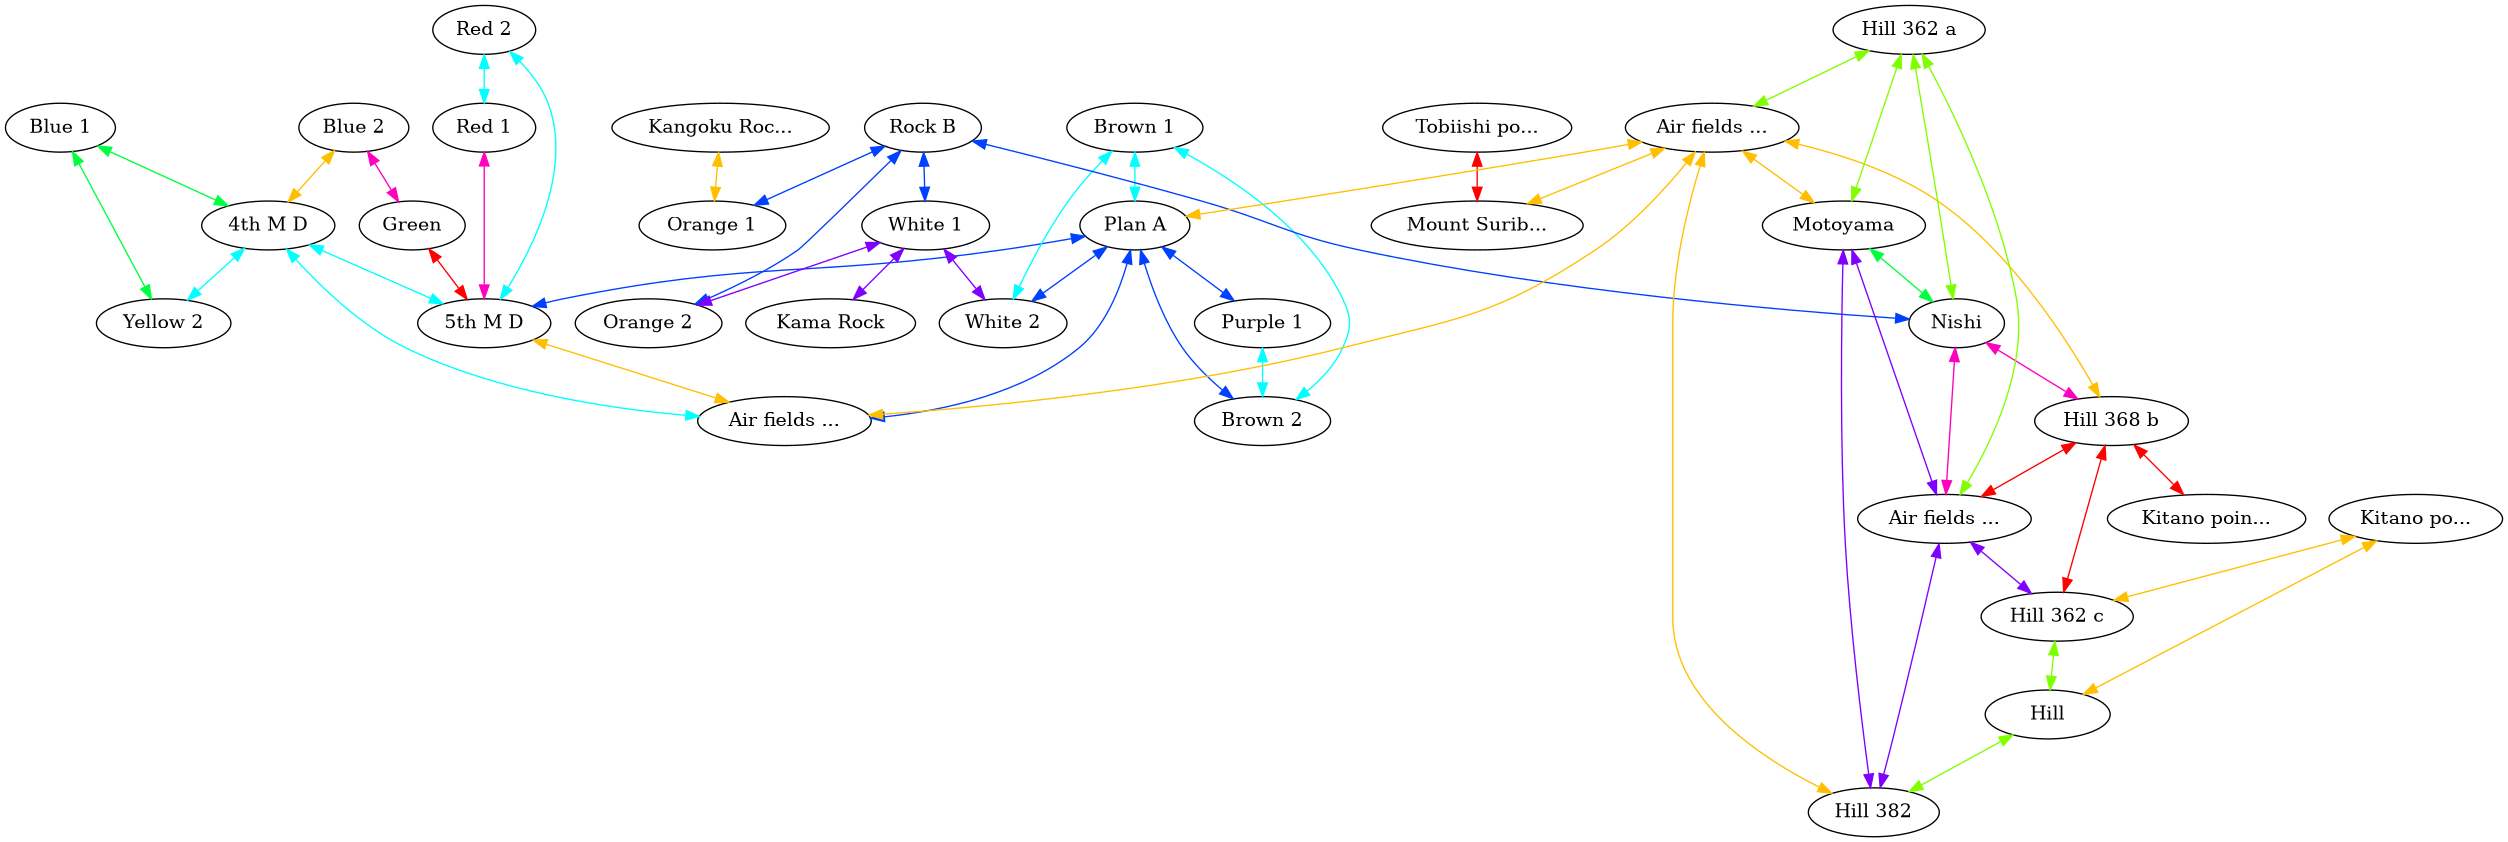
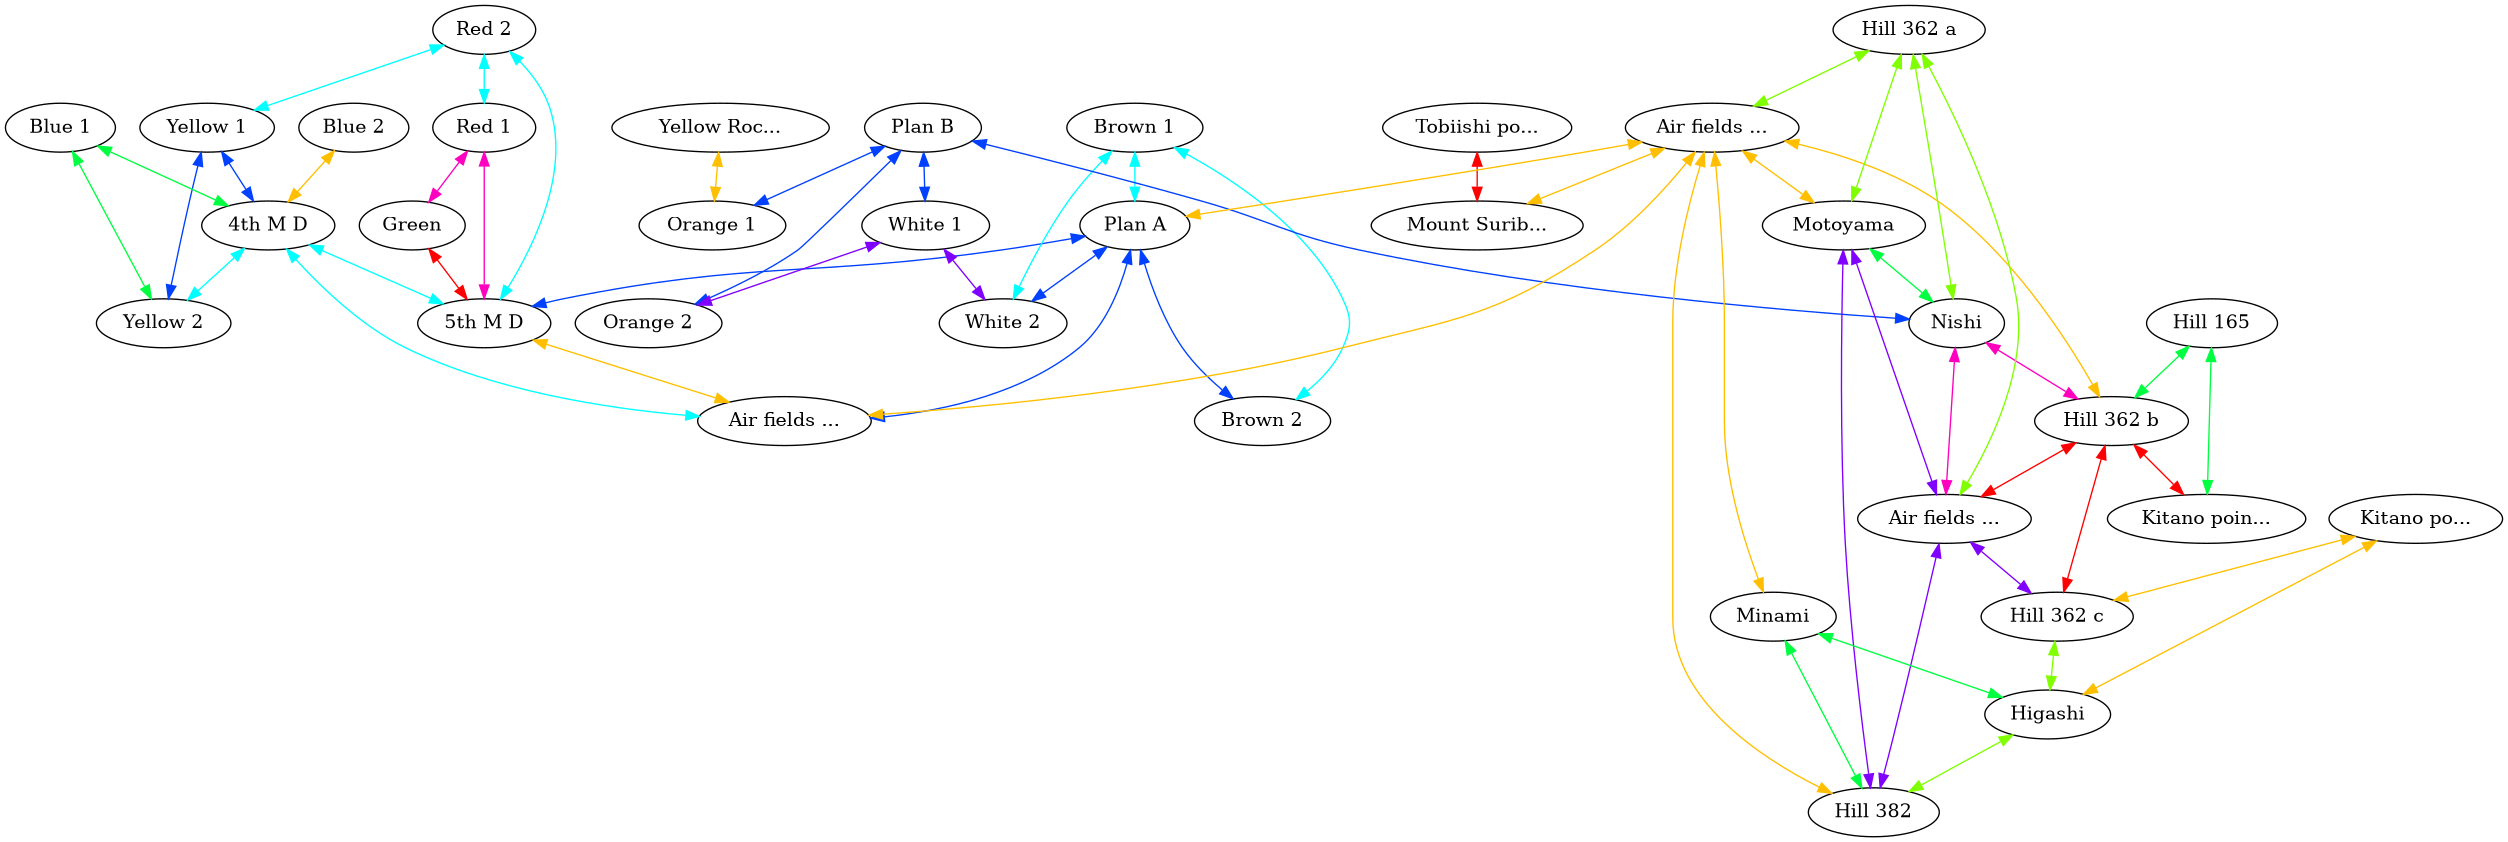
none -> (207, 128)
(721, 128) -> (721, 128)
(923, 128) -> (923, 128)
(383, 177) -> (448, 177)
(831, 323) -> none
(1263, 323) -> none
none -> (2212, 323)
(2112, 421) -> (2112, 421)
none -> (1773, 617)
(2048, 714) -> (2048, 714)
